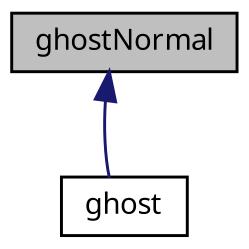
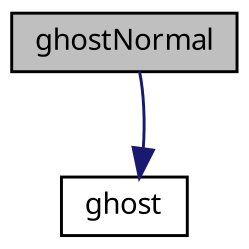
(105, 139) -> (144, 110)
